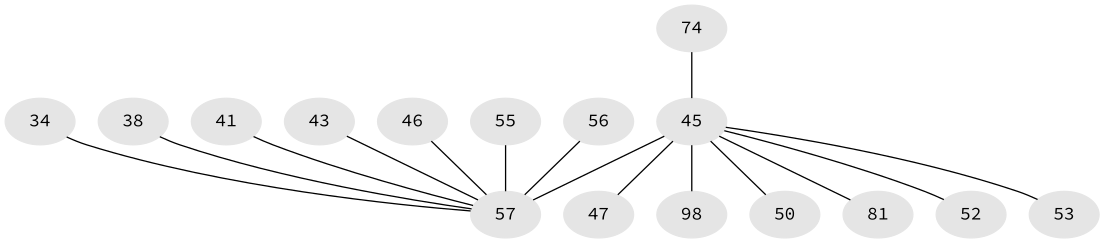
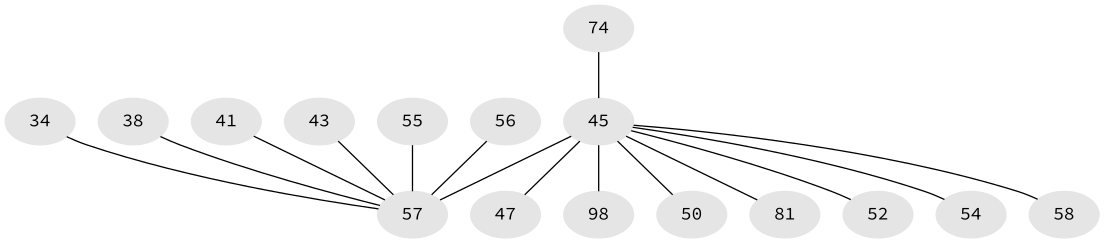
(412, 122) -> none
(1064, 215) -> (971, 215)
none -> (1064, 215)
